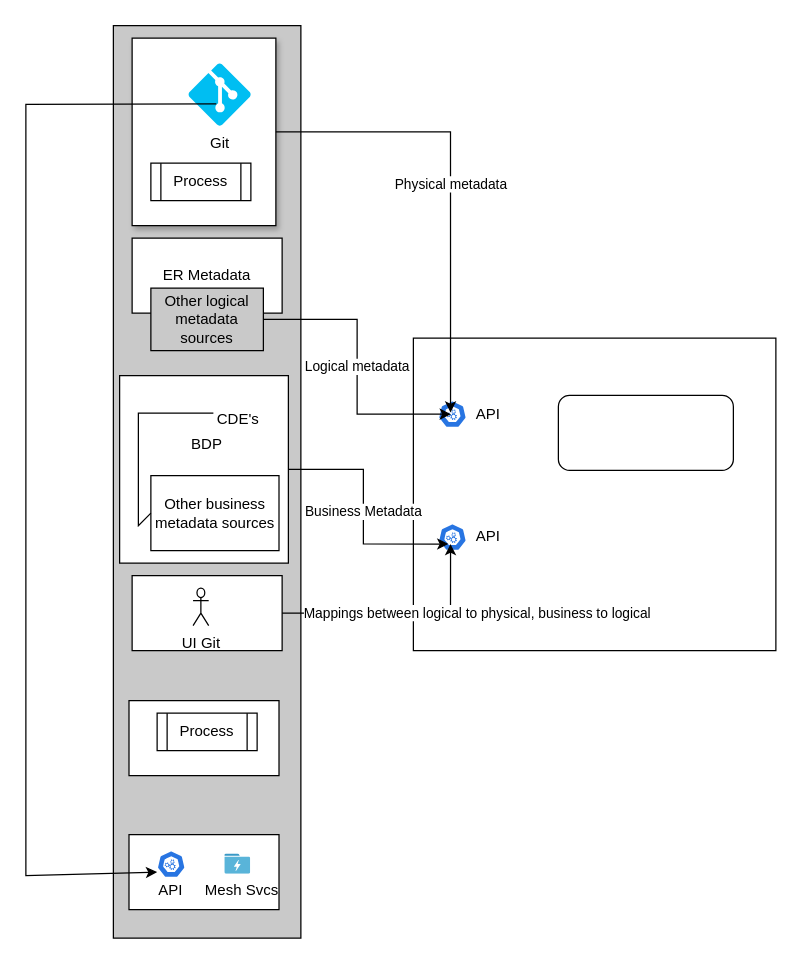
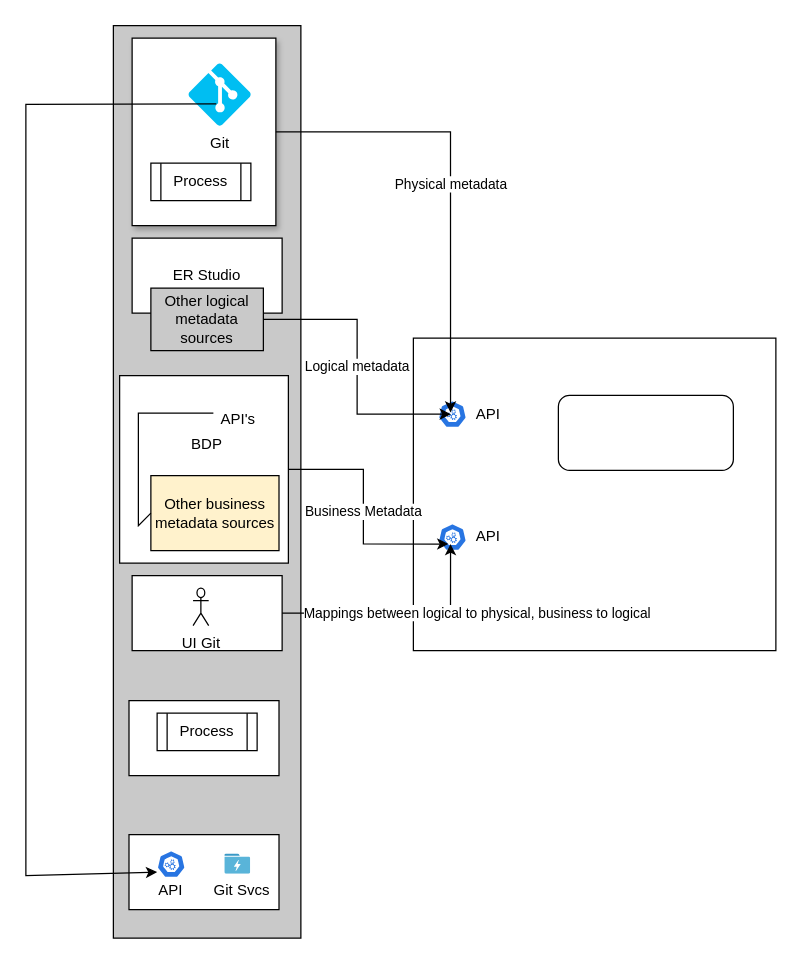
(207, 276) -> (207, 276)
(238, 419) -> (238, 419)
(215, 513) -> (215, 513)
(242, 891) -> (242, 891)
